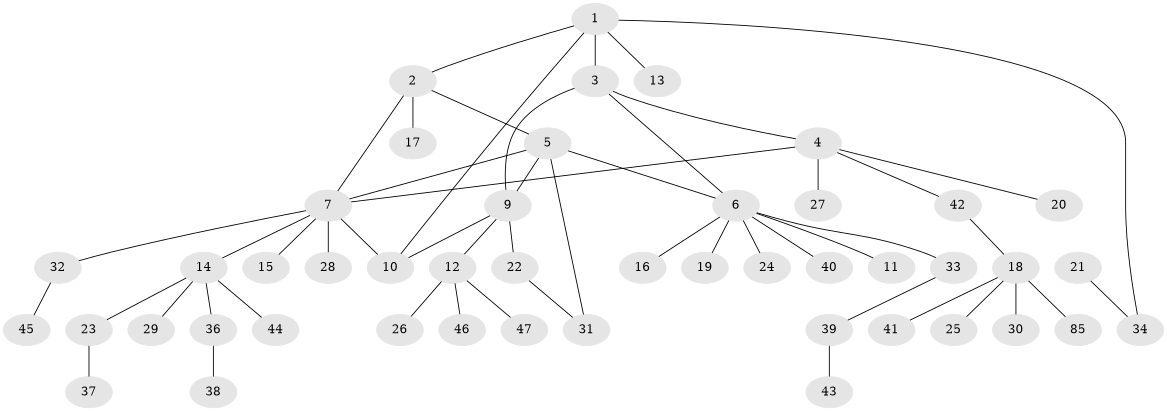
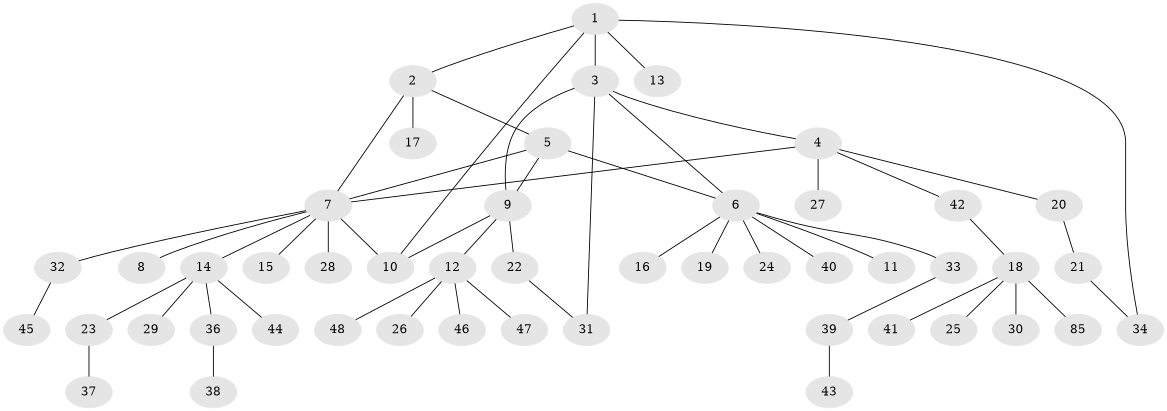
(567, 237) -> (591, 205)
none -> (1069, 237)
none -> (142, 268)
none -> (338, 330)
